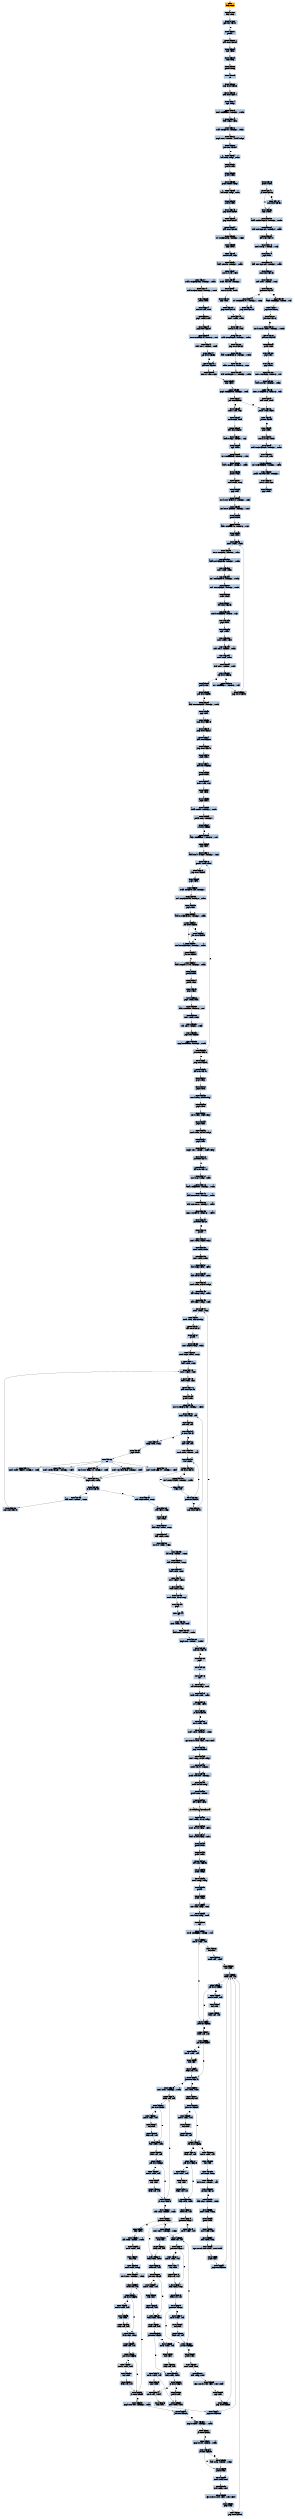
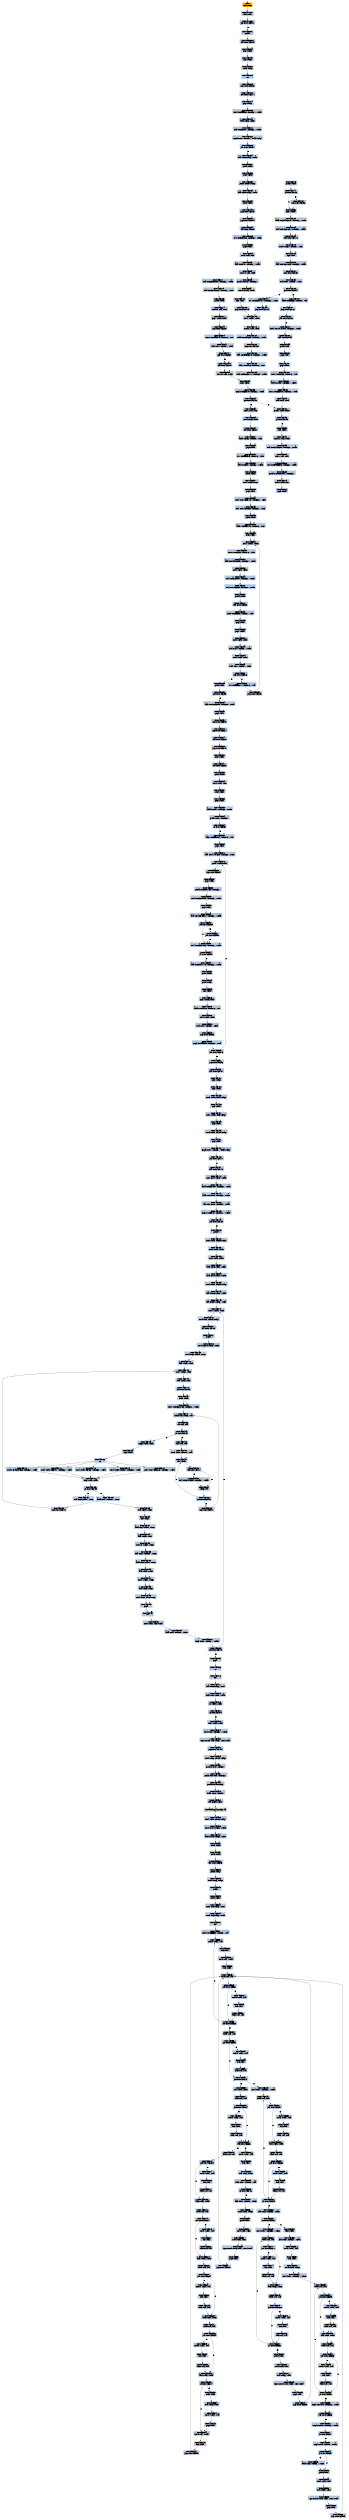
(165, 2389) -> (212, 2409)
